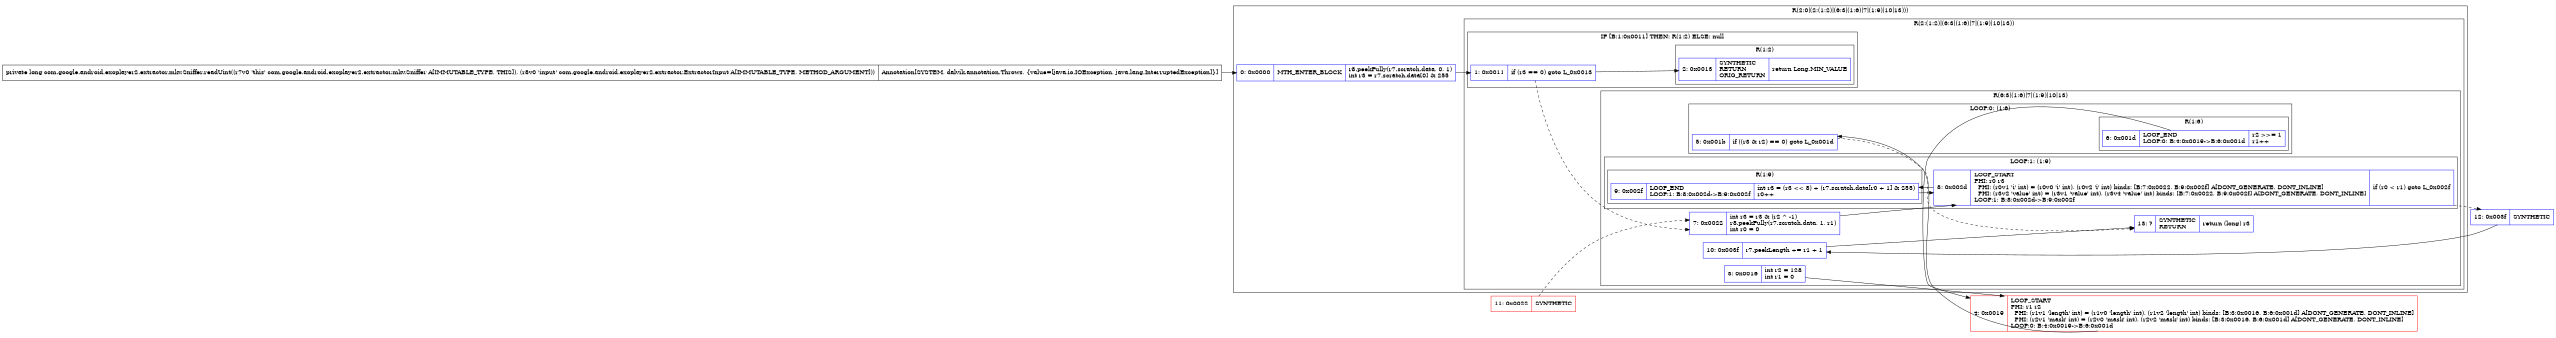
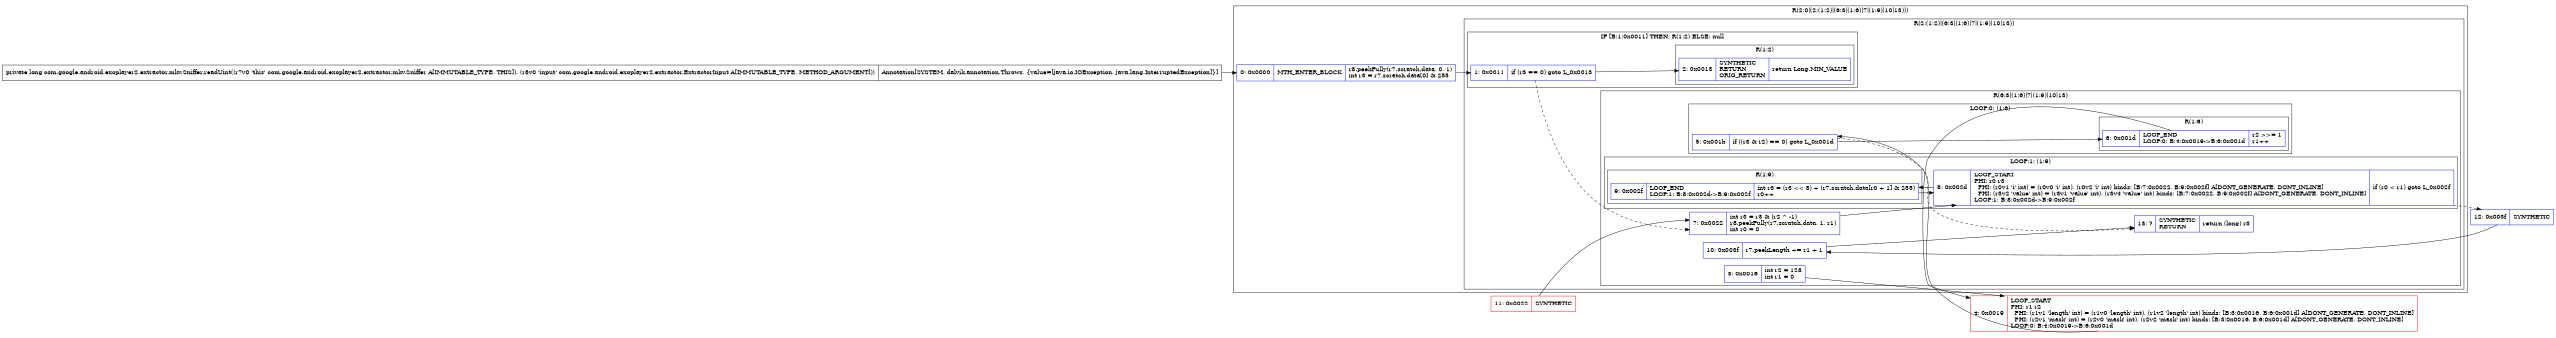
none -> (1968, 140)
(1598, 240) -> (1598, 240)
